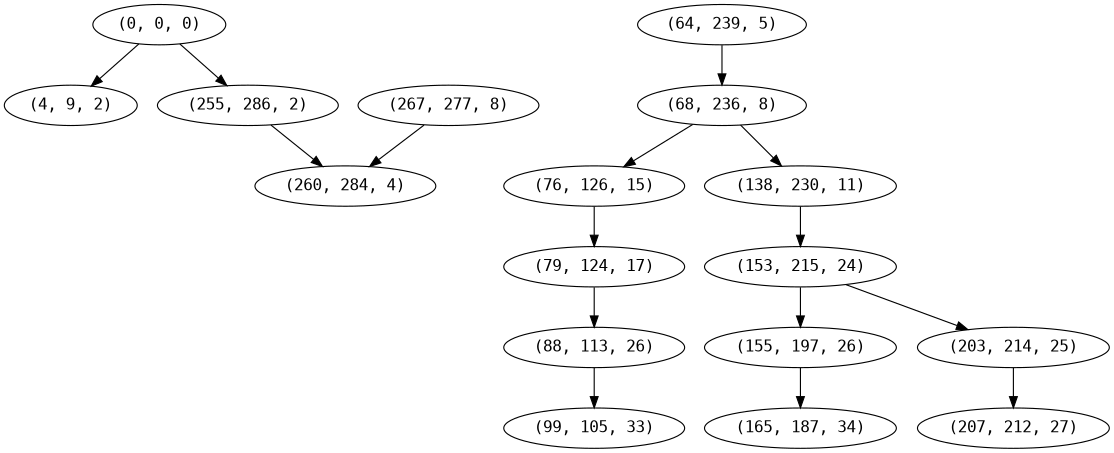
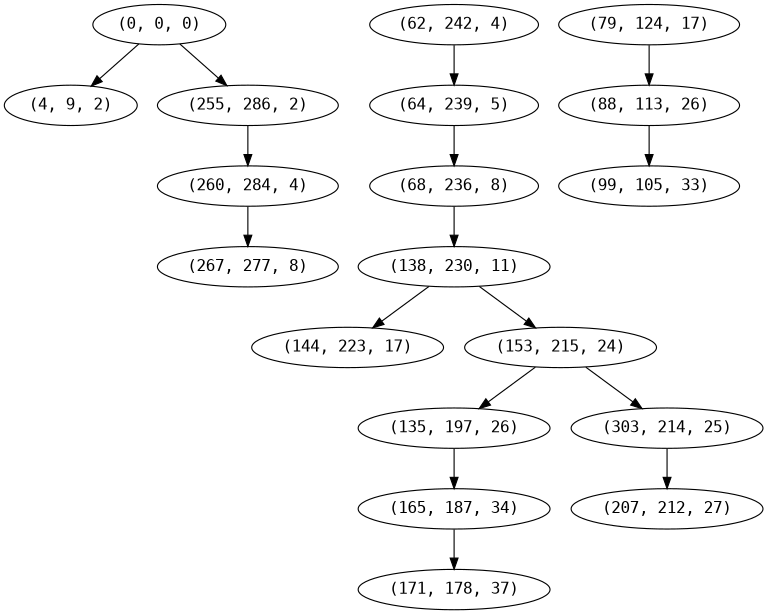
none -> (454, 25)
(401, 142) -> (248, 221)
(594, 186) -> none
none -> (348, 347)
(800, 347) -> (454, 428)
(1013, 347) -> (667, 428)
none -> (454, 590)
